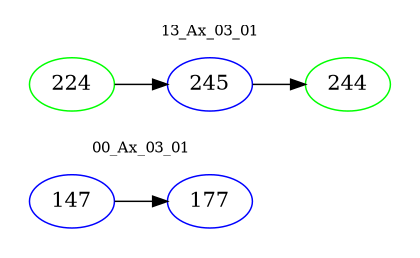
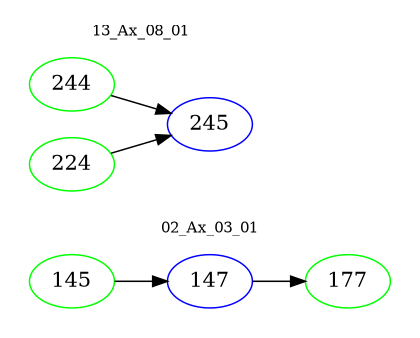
(210, 32) -> (141, 32)
(272, 84) -> (134, 102)
(141, 149) -> (210, 229)
(210, 201) -> (348, 281)
none -> (72, 281)
